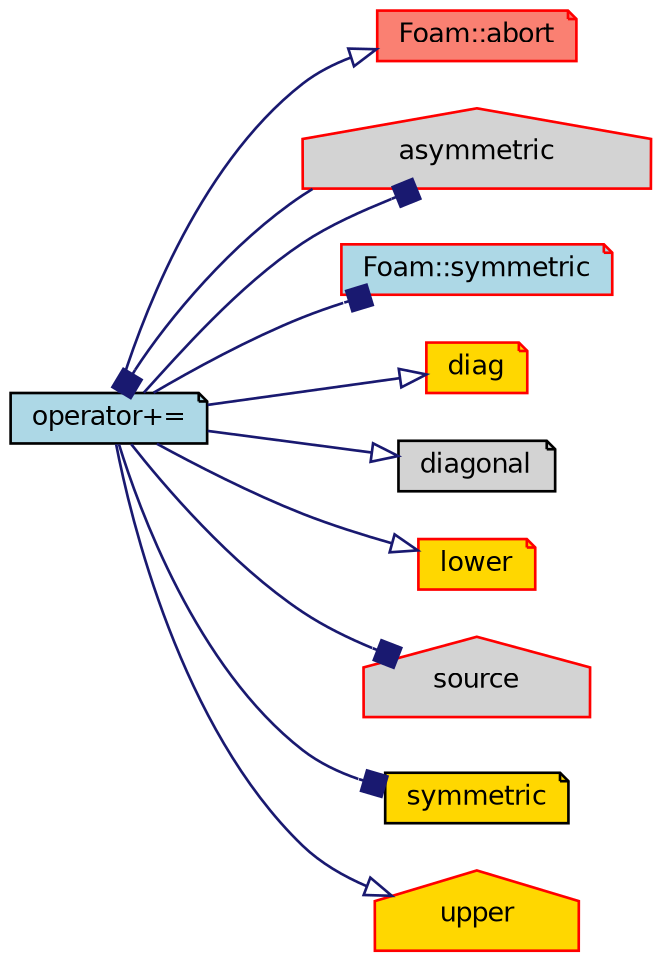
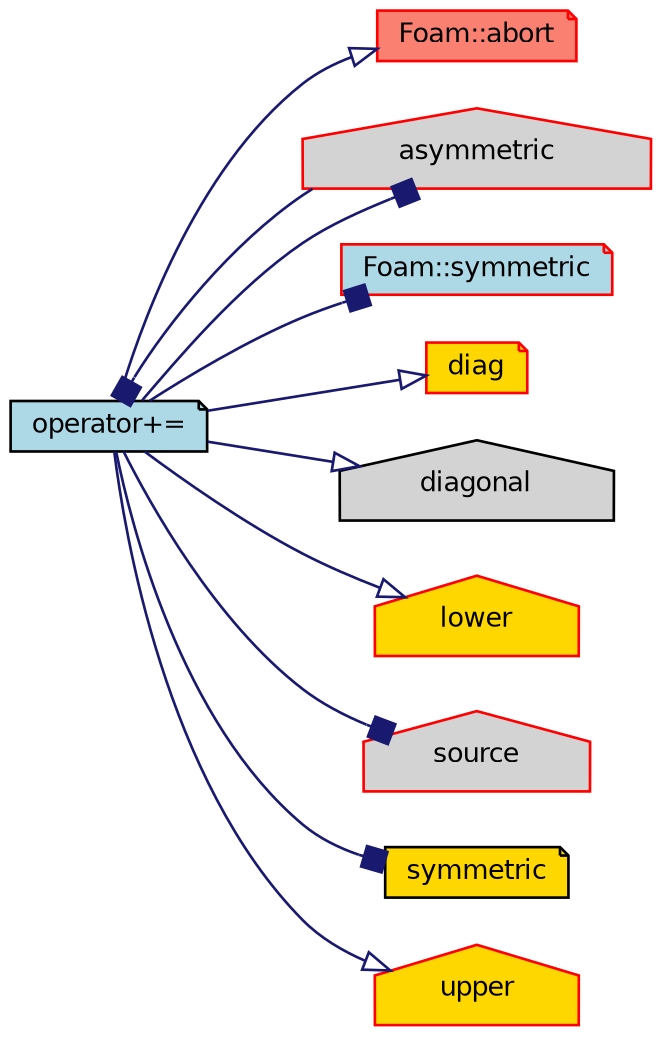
(477, 466) -> (477, 485)
(477, 564) -> (477, 620)
